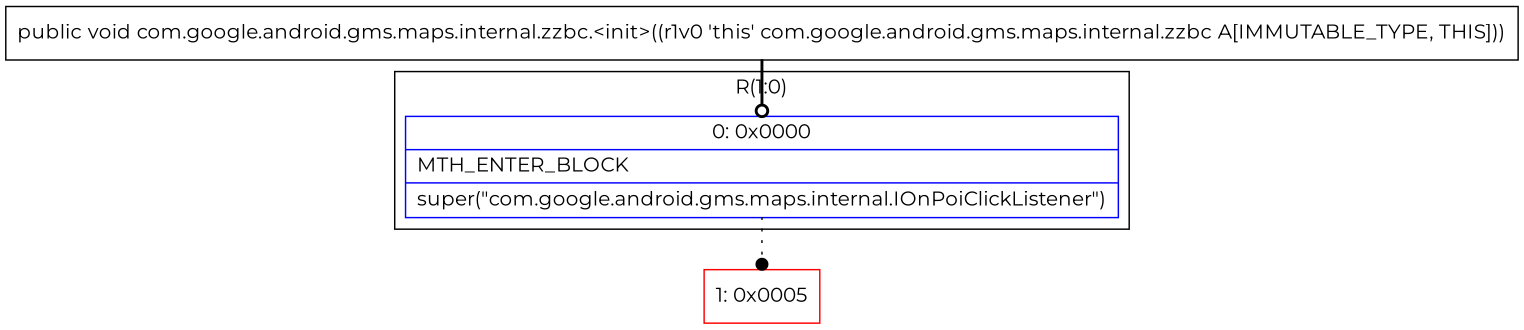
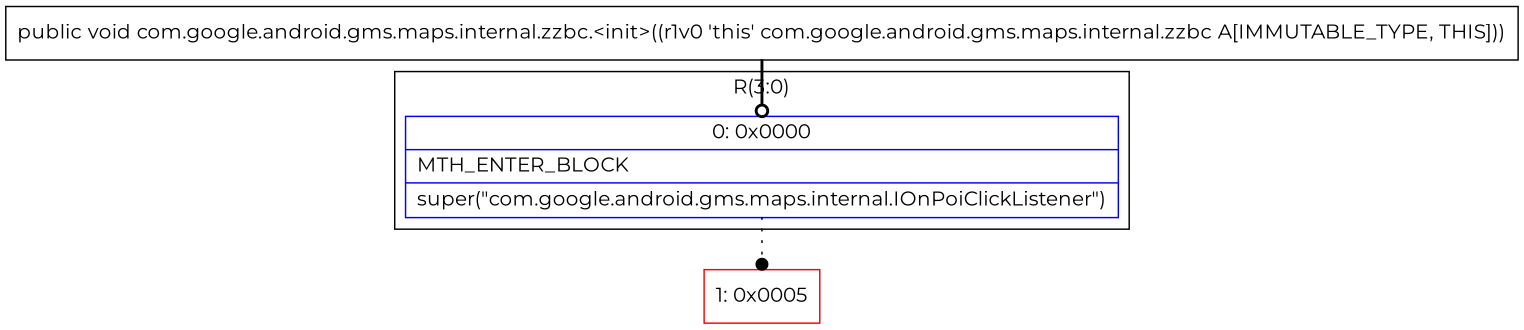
(762, 88) -> (762, 88)
